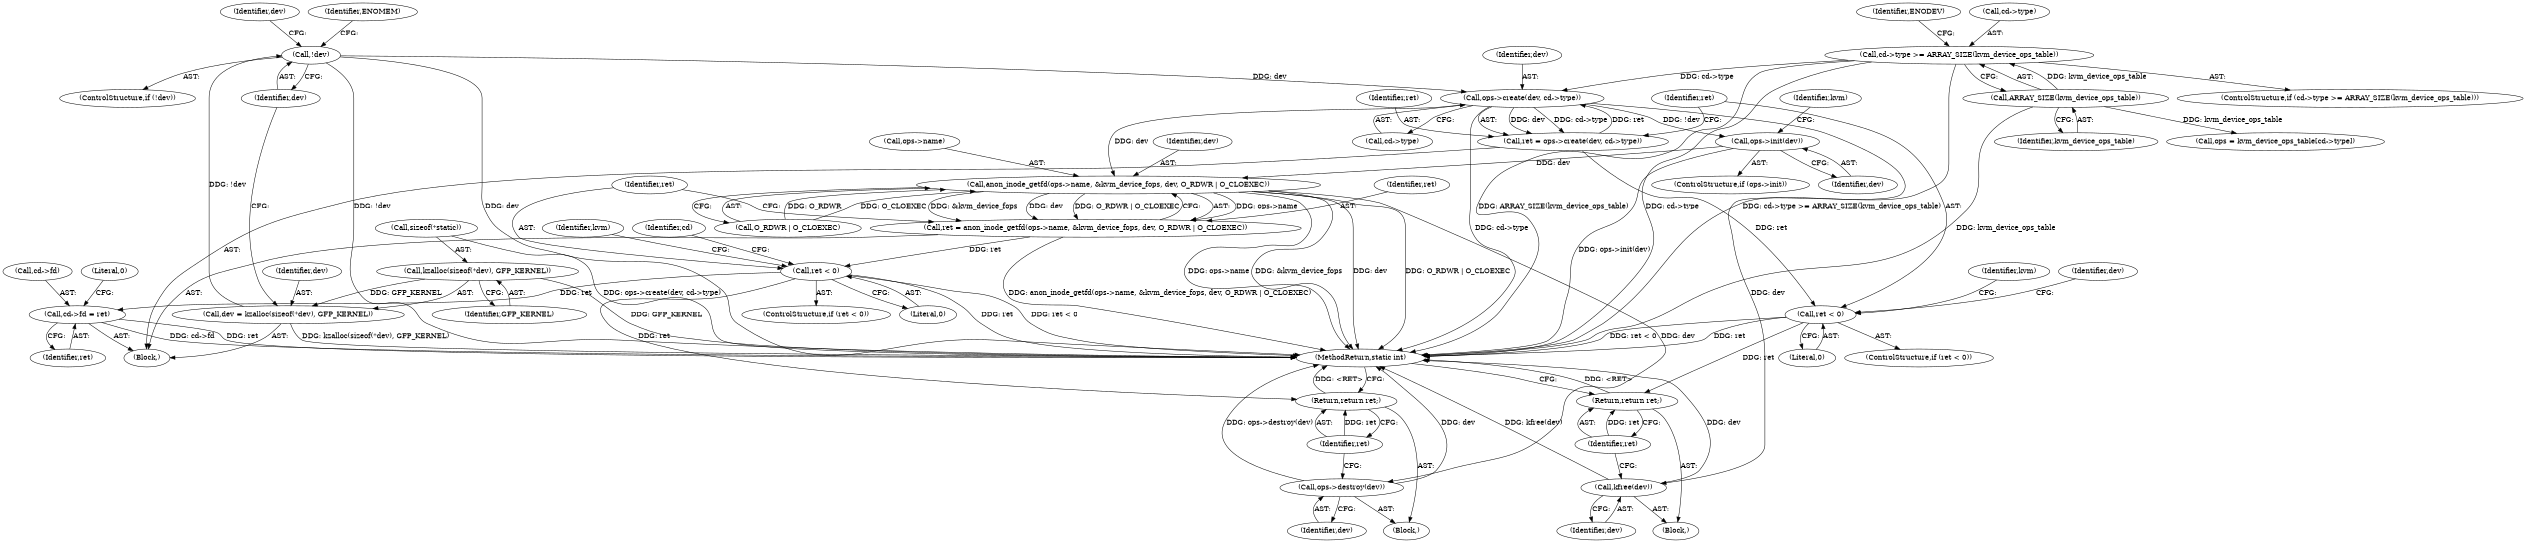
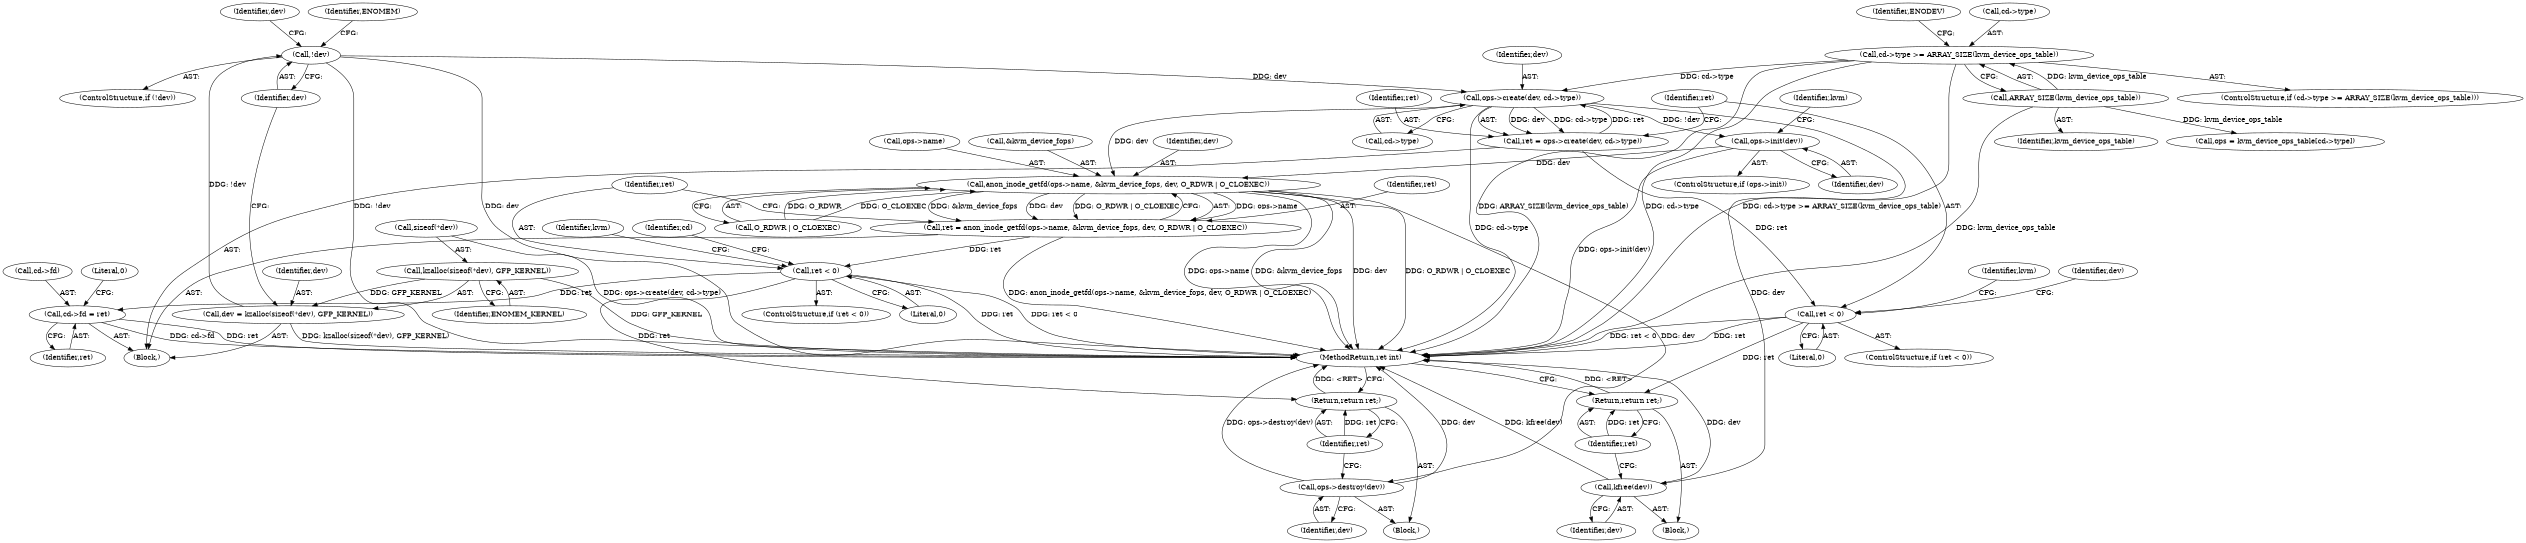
(2066, 120) -> (2066, 120)
(2077, 122) -> none
none -> (1030, 142)
(426, 228) -> (426, 228)
(509, 315) -> (509, 315)
(1361, 358) -> (1361, 358)
